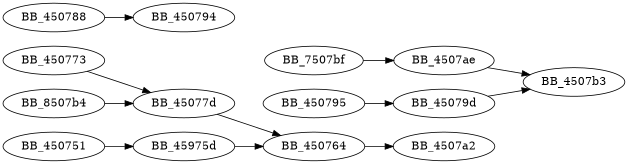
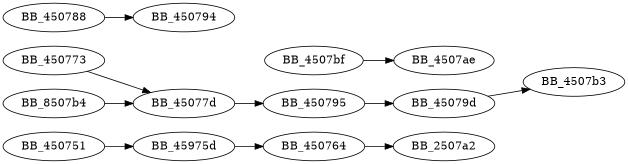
(314, 60) -> (314, 60)
(505, 71) -> none
(245, 124) -> (245, 103)
(444, 146) -> (444, 146)
